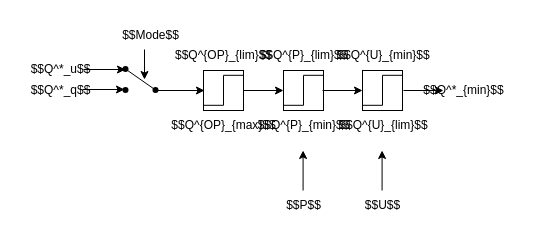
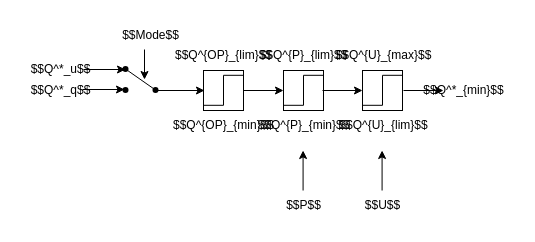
(384, 56) -> (384, 56)
(224, 126) -> (224, 126)
